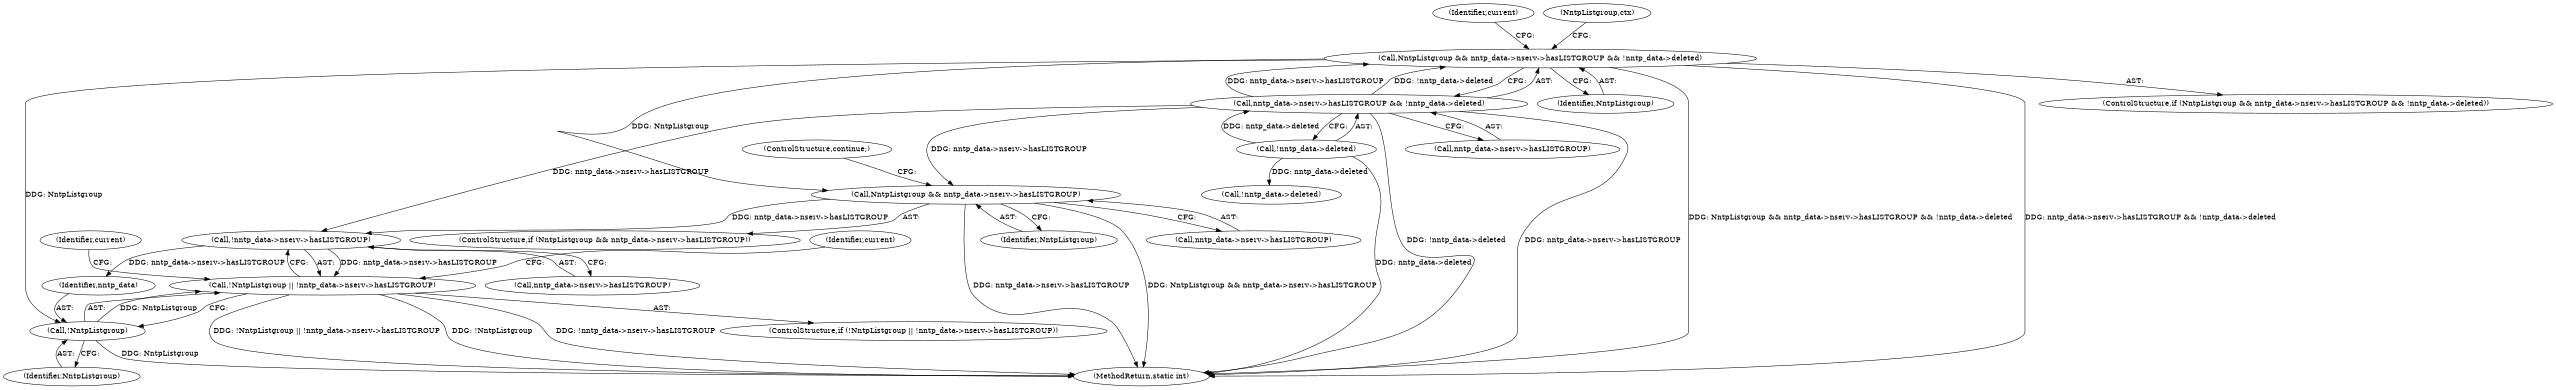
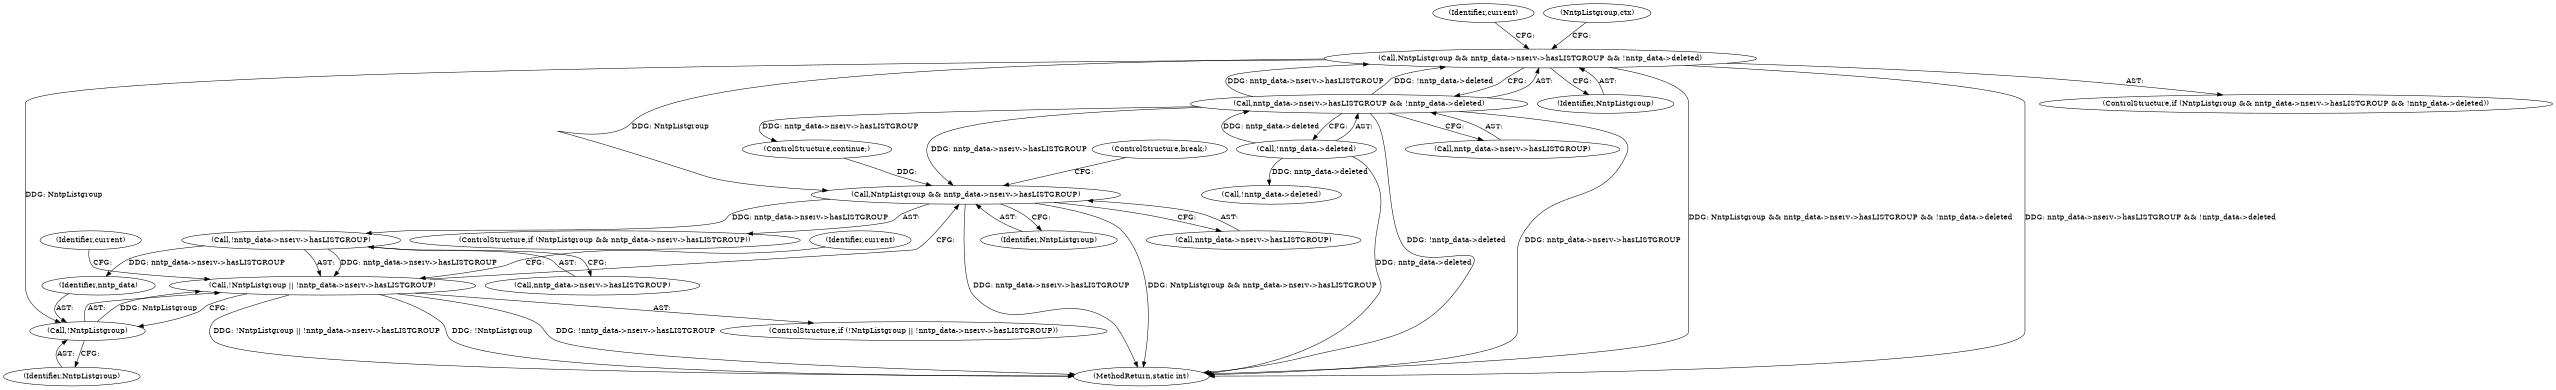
(753, 123) -> (968, 111)
none -> (1160, 149)
(908, 172) -> (908, 172)
(290, 267) -> (702, 263)
(579, 373) -> none
